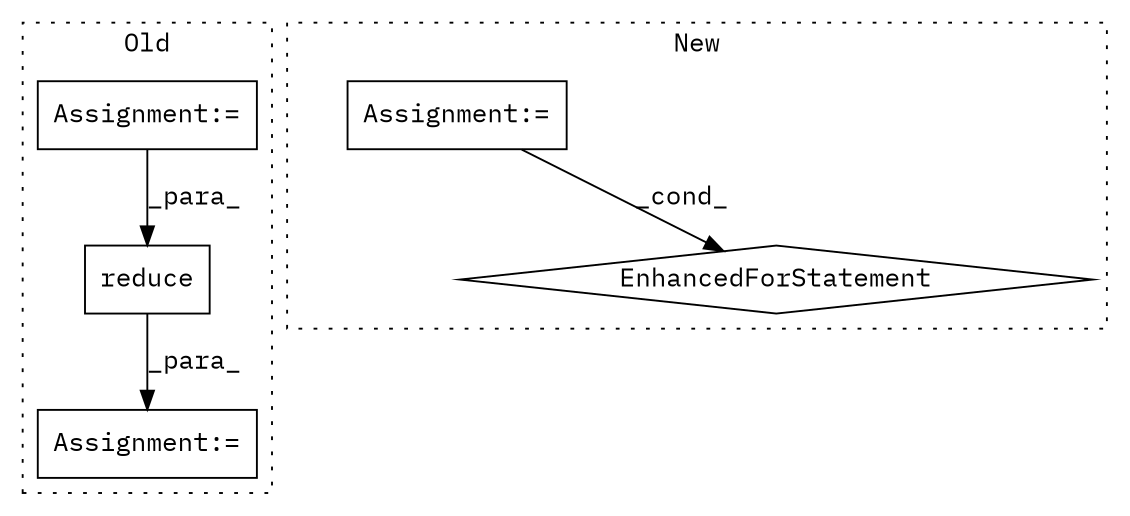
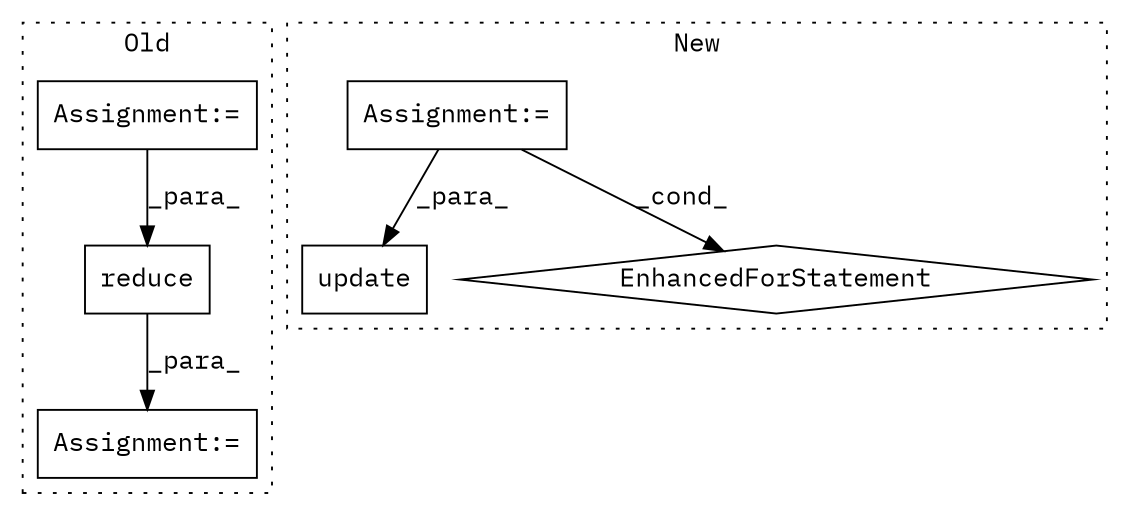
none -> (365, 280)
